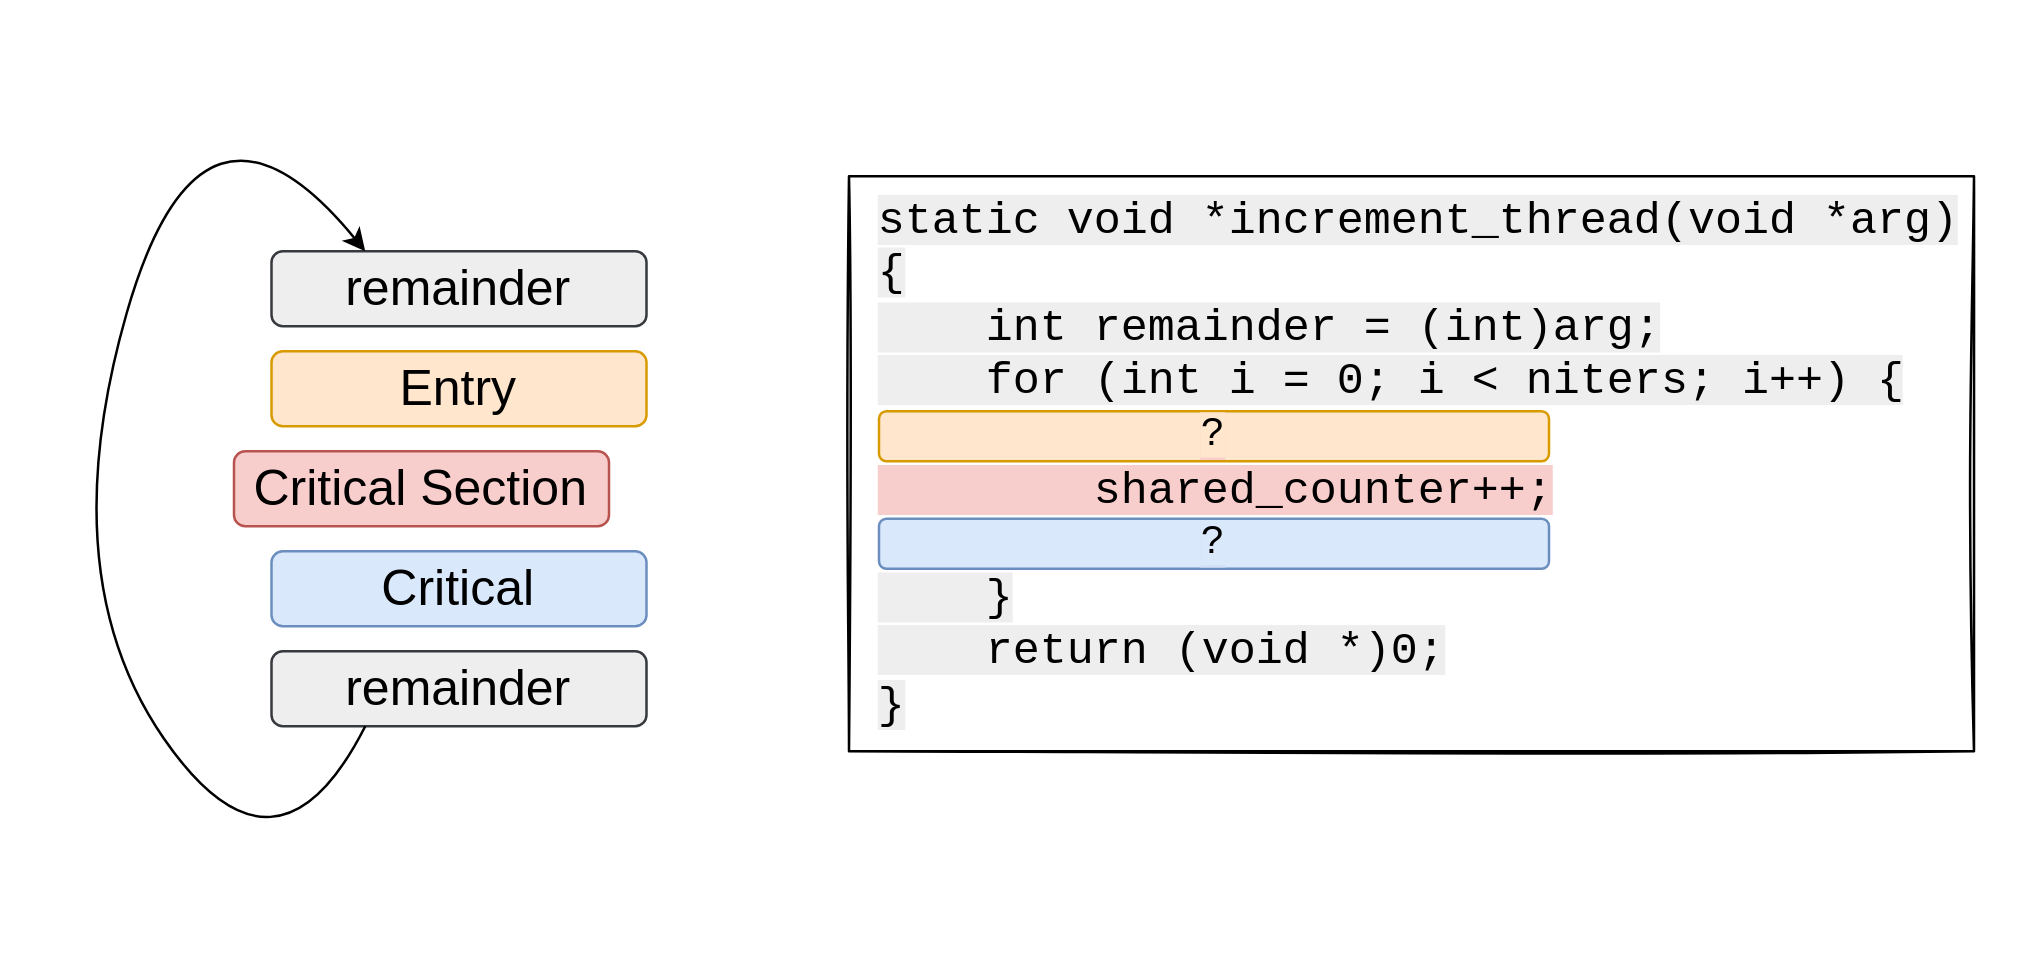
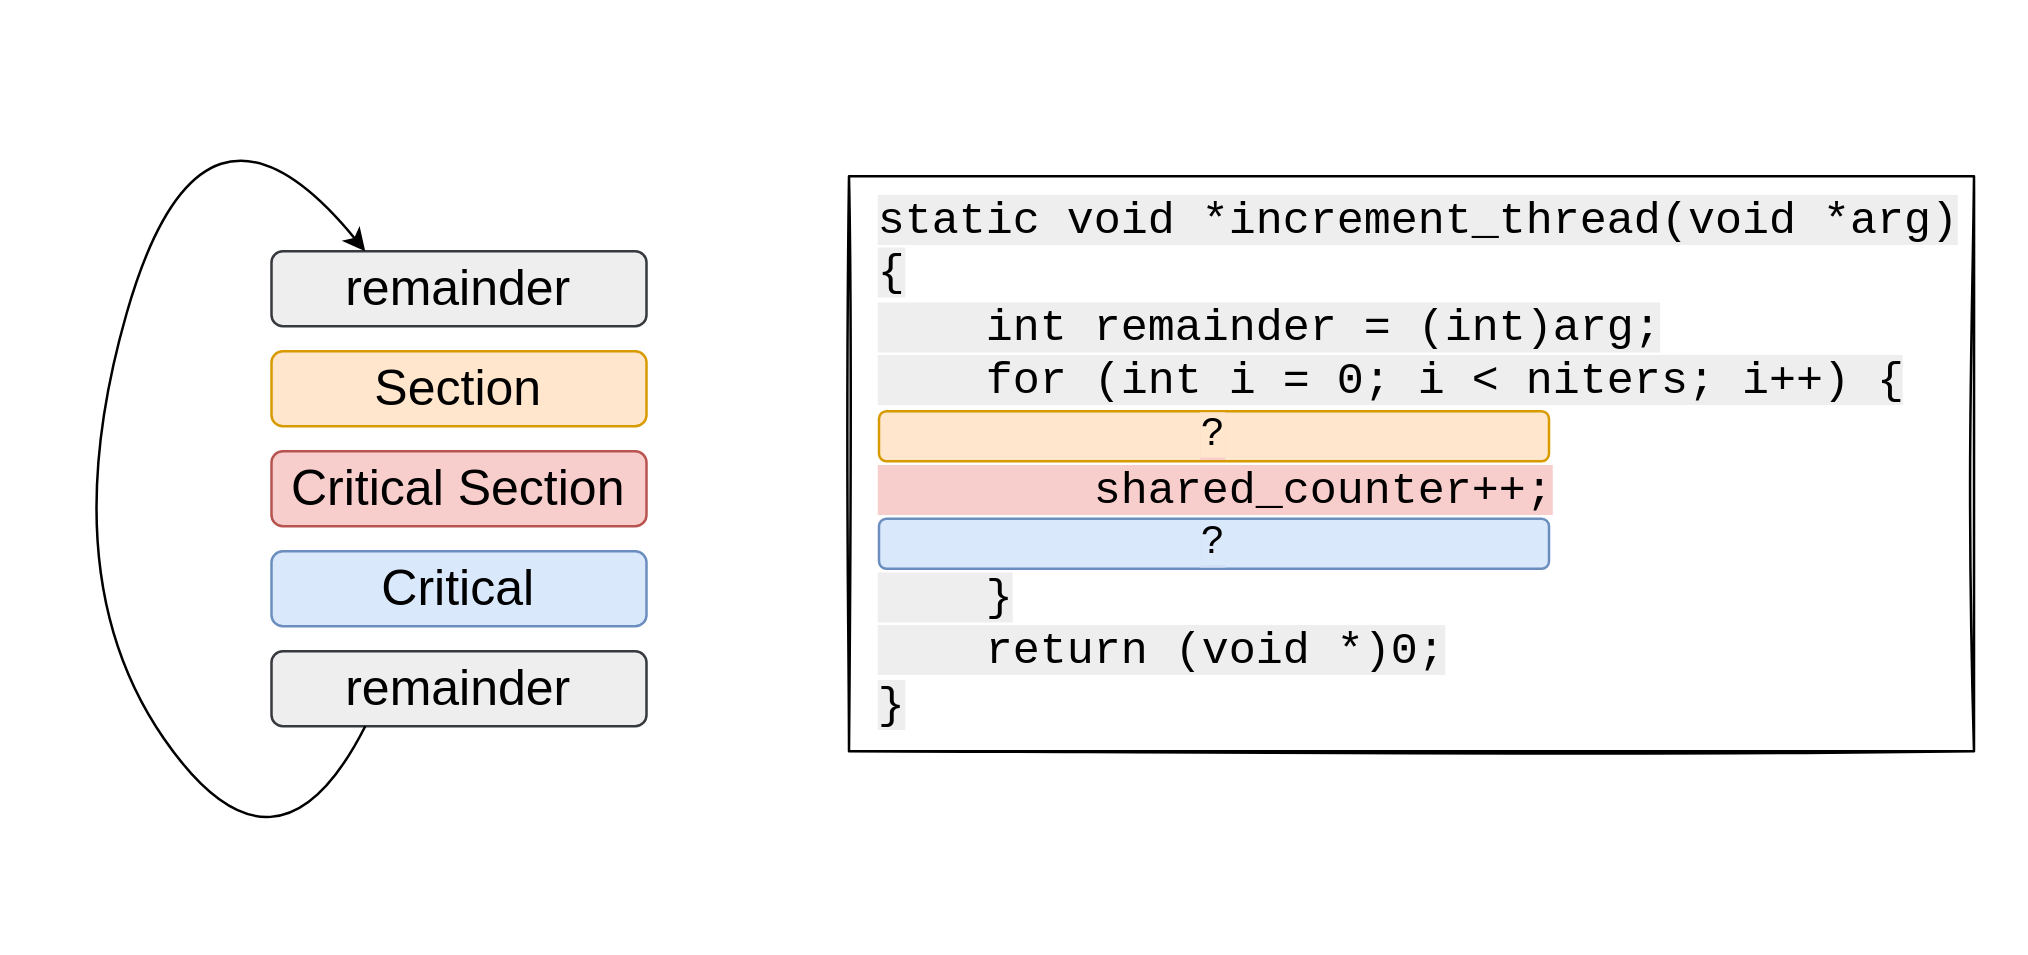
(459, 389) -> (459, 389)
(421, 489) -> (459, 489)
